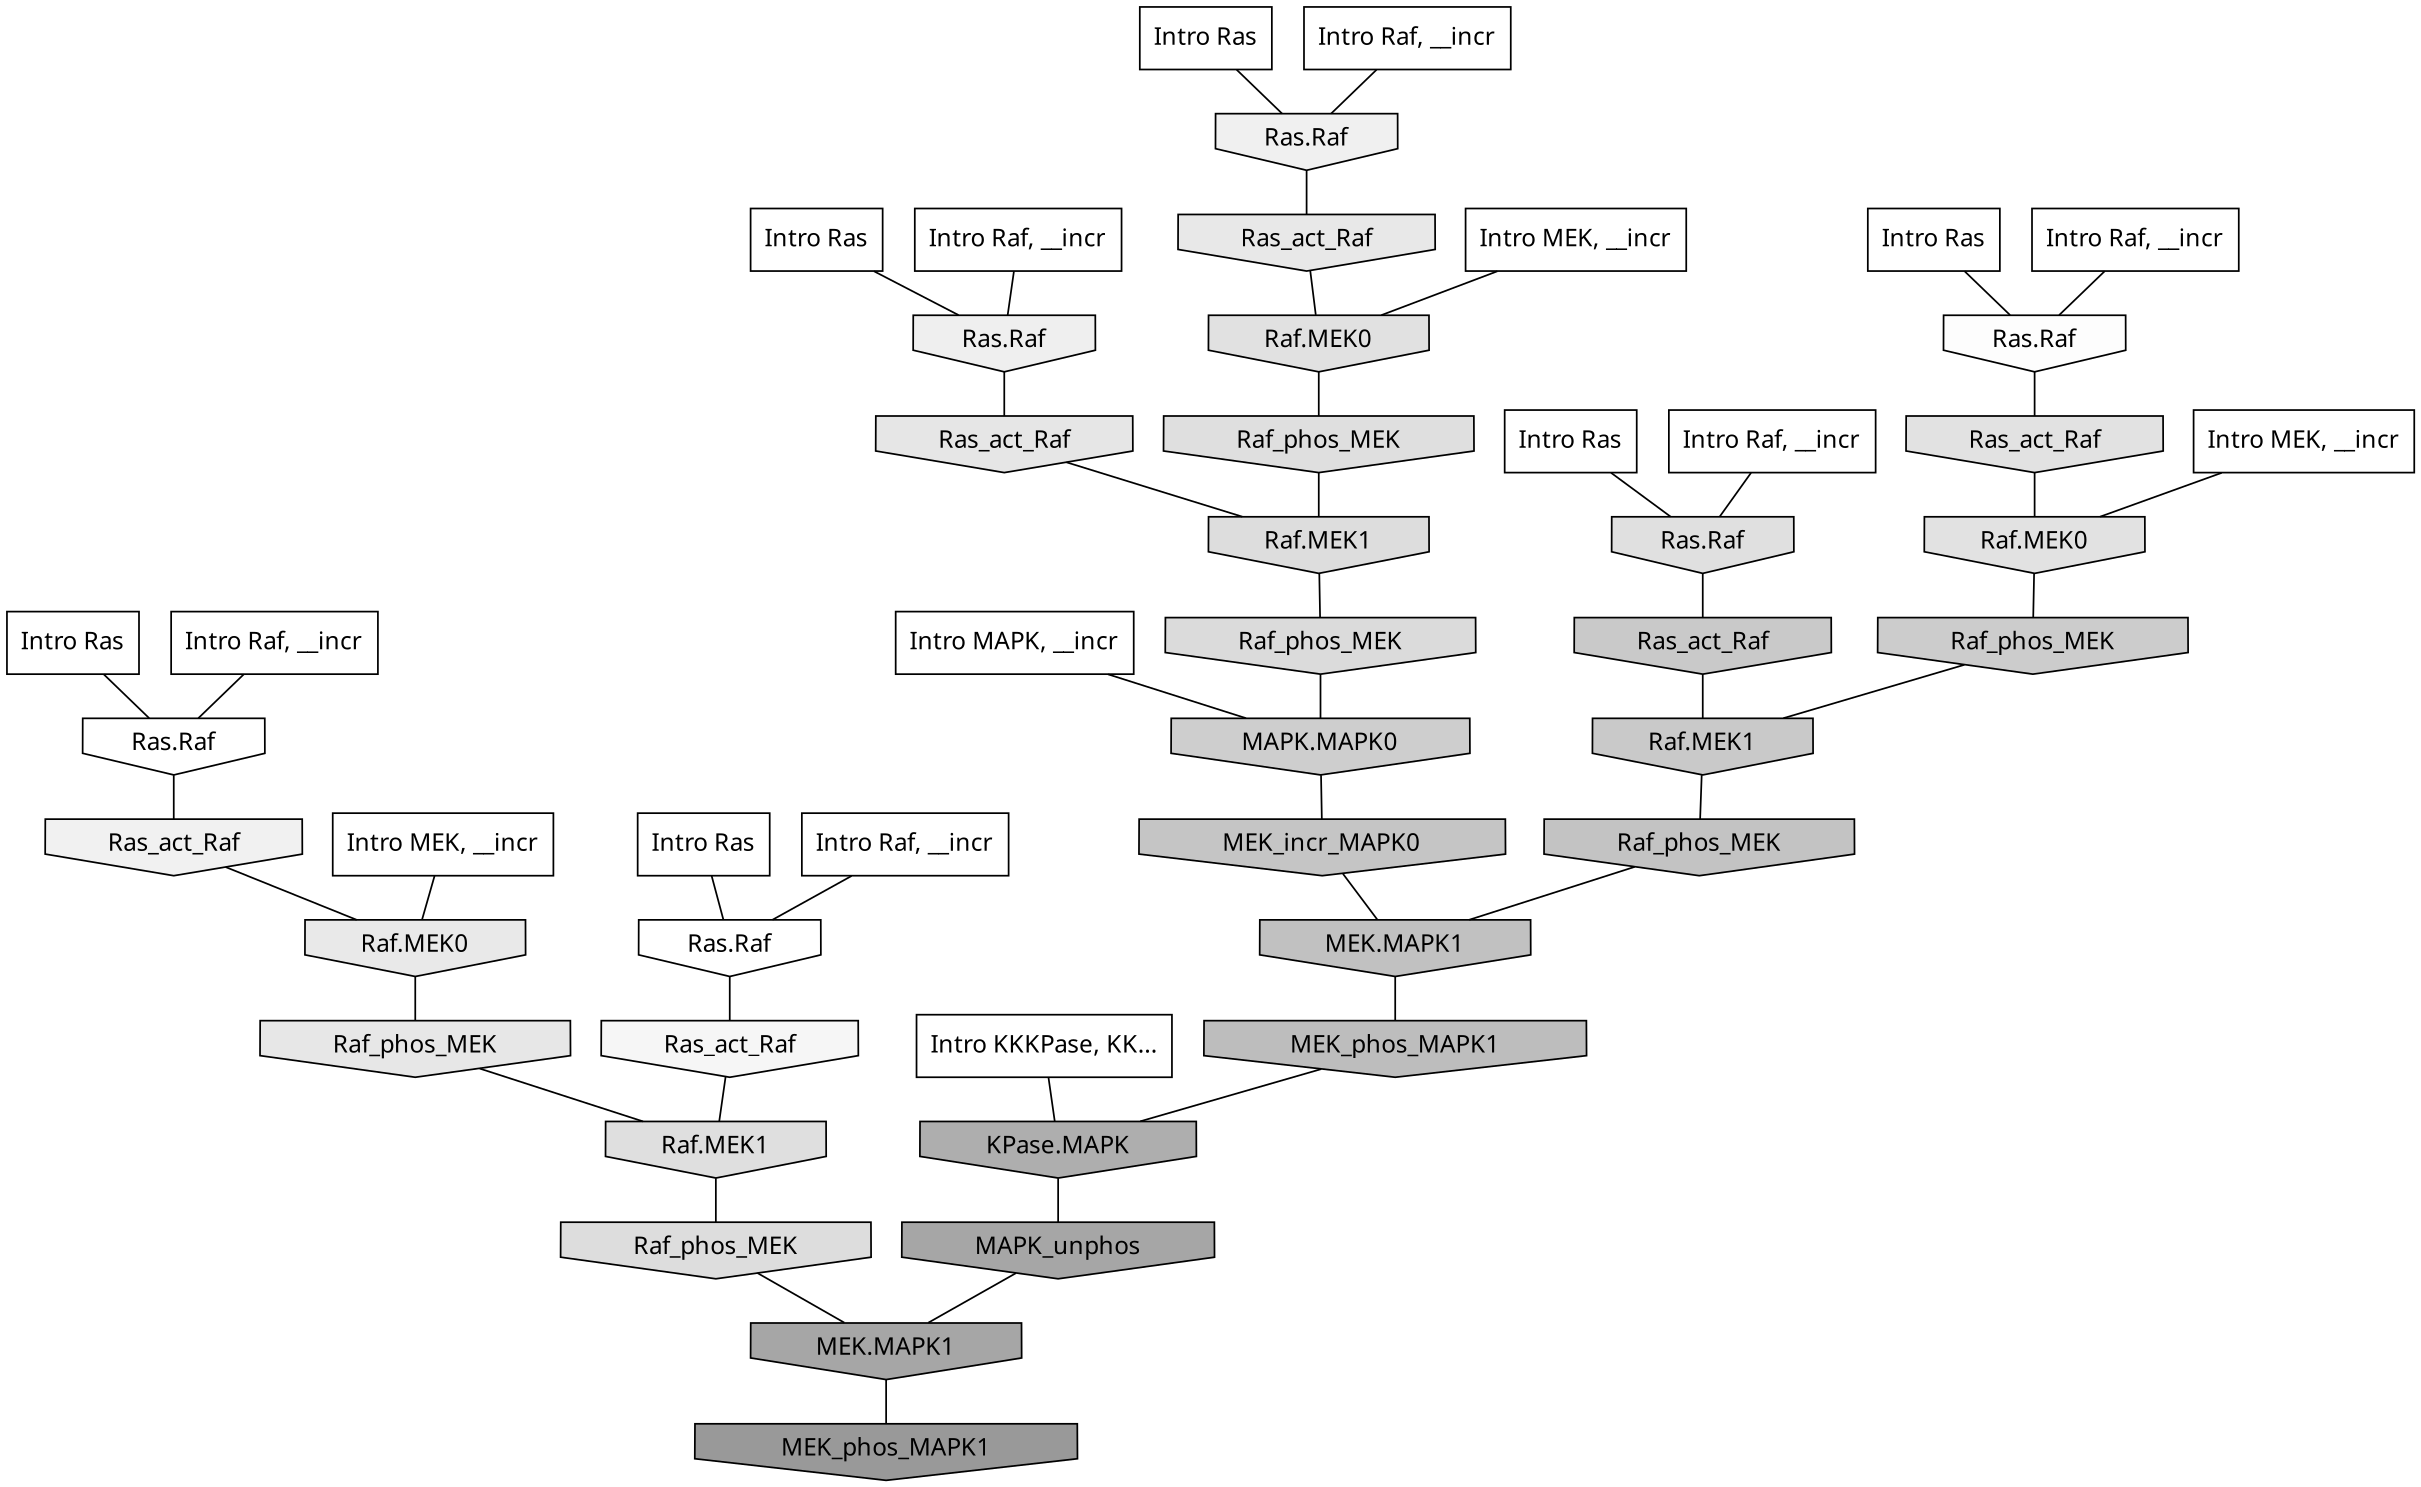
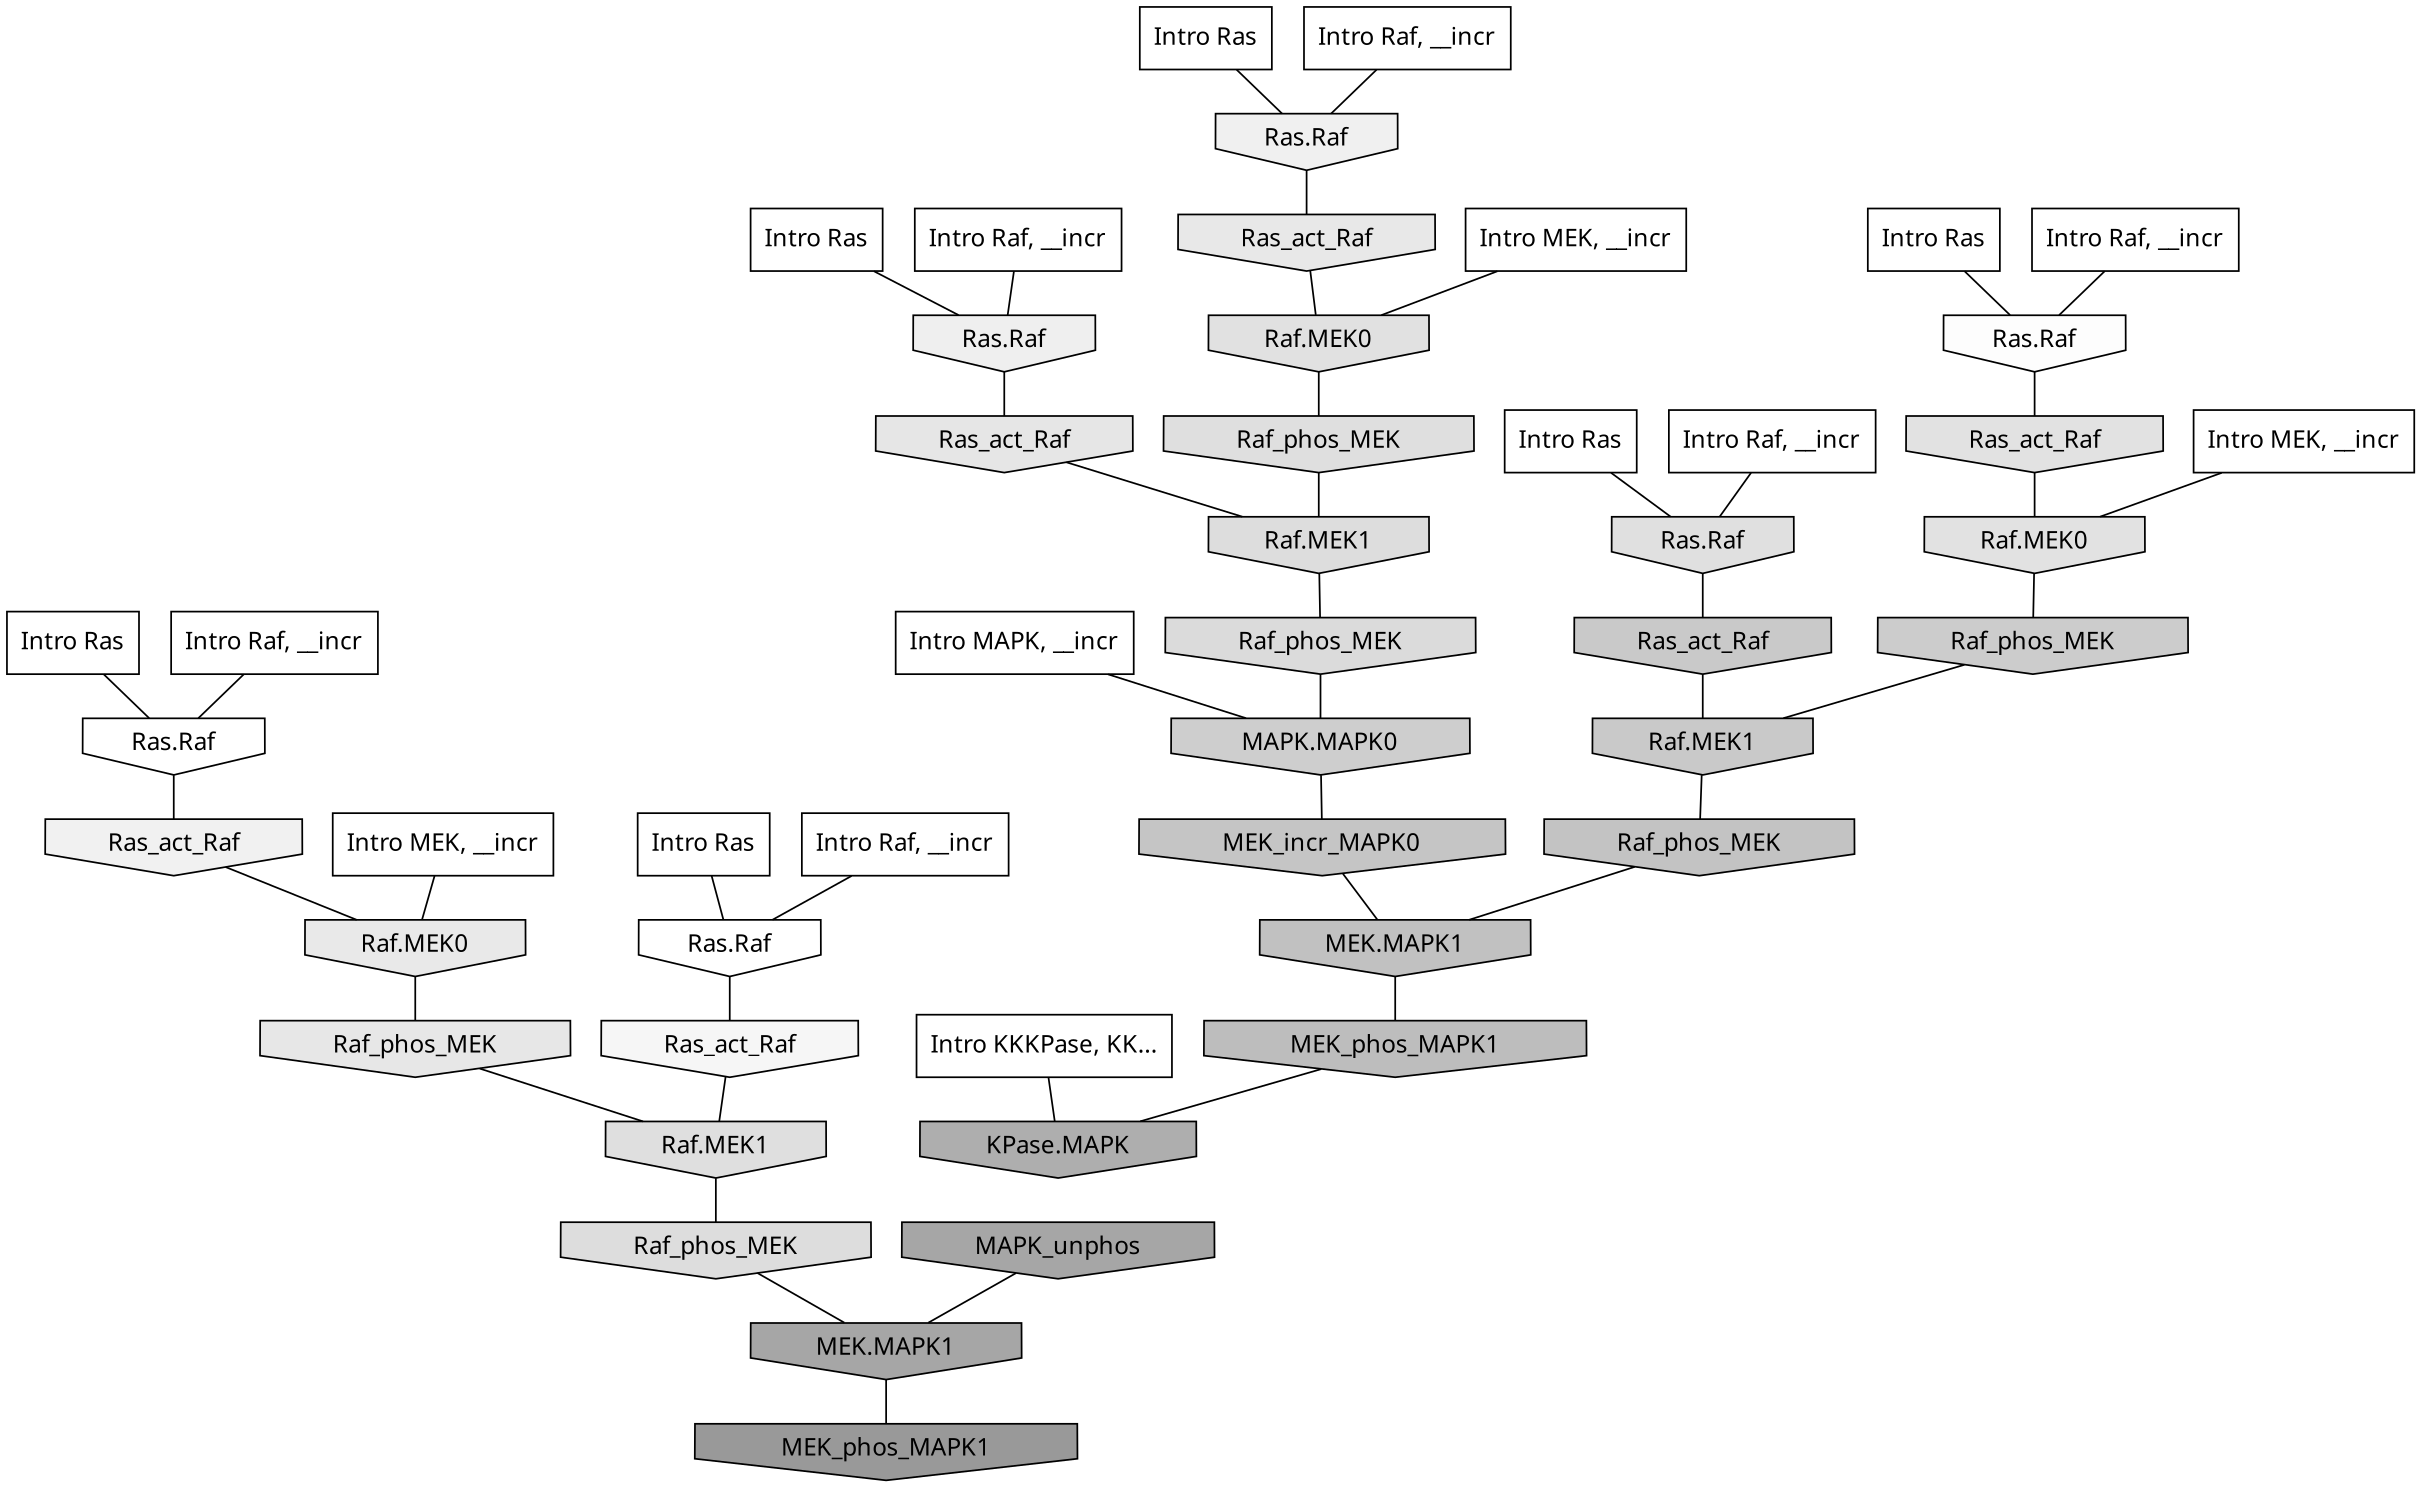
(1058, 1200) -> none
